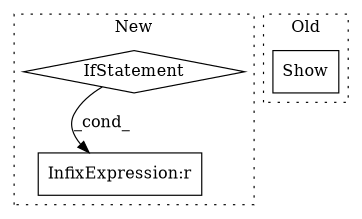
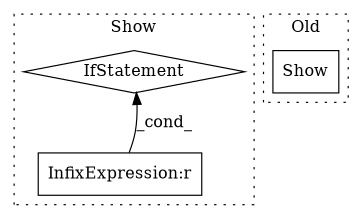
(134, 28) -> (134, 28)
(76, 111) -> (136, 129)
